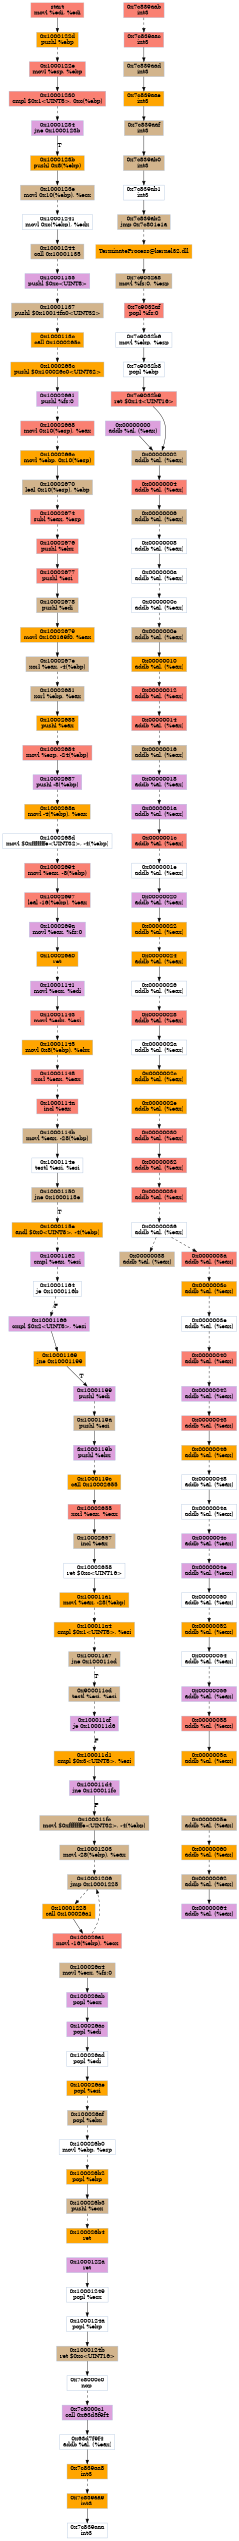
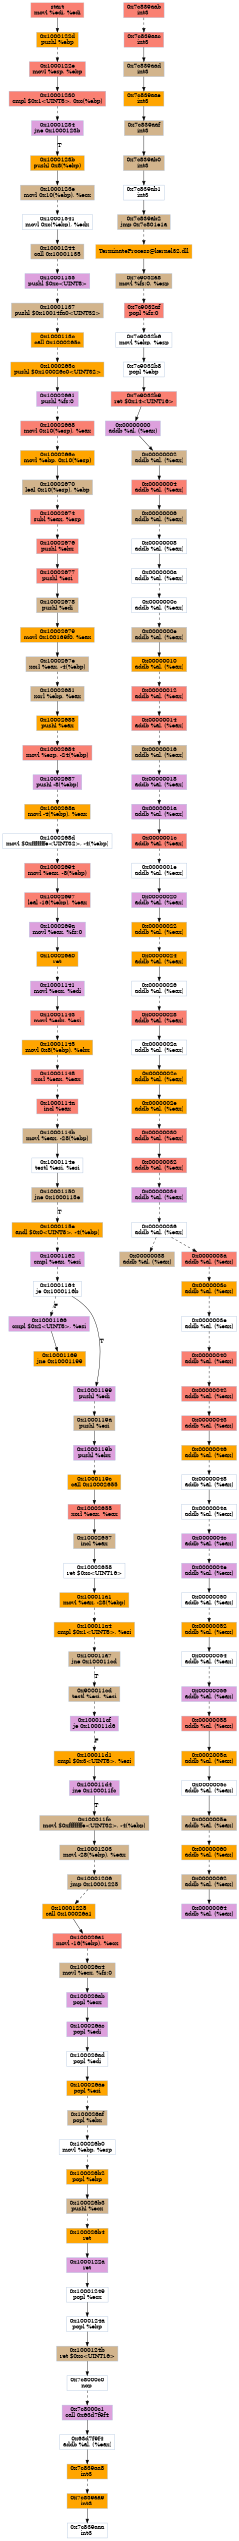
(57, 222) -> (57, 222)
(165, 425) -> (139, 412)
none -> (159, 1090)
(159, 1195) -> (159, 1195)
(76, 1375) -> (99, 1334)
(209, 1394) -> (209, 1394)
(94, 1453) -> (94, 1453)
(209, 1759) -> (209, 1759)
none -> (209, 1788)
(96, 1806) -> (96, 1806)
(99, 1914) -> (87, 1954)
none -> (87, 2248)
(87, 2413) -> (87, 2413)
